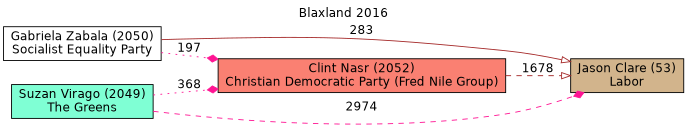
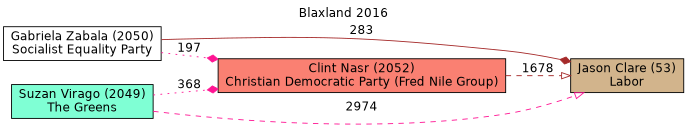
(362, 39) -> (361, 39)
(365, 124) -> (365, 124)
